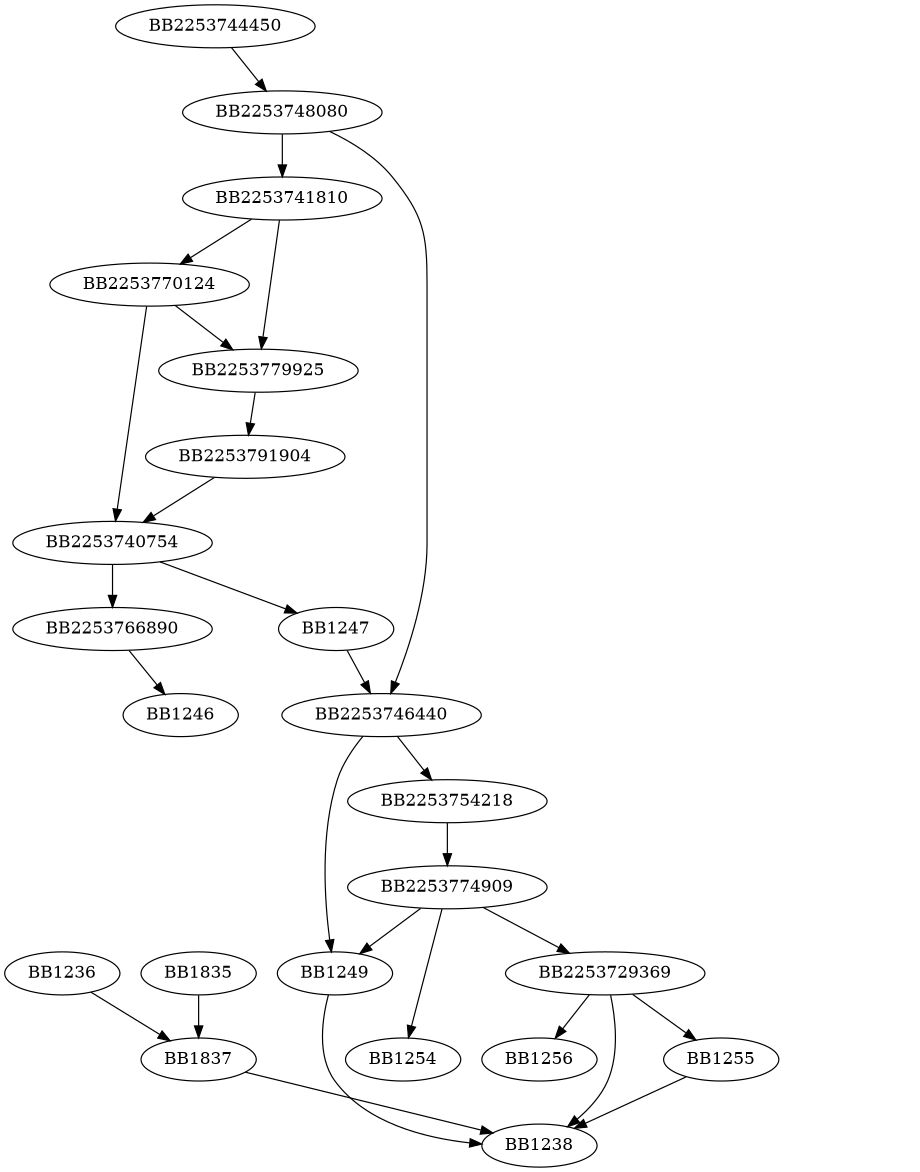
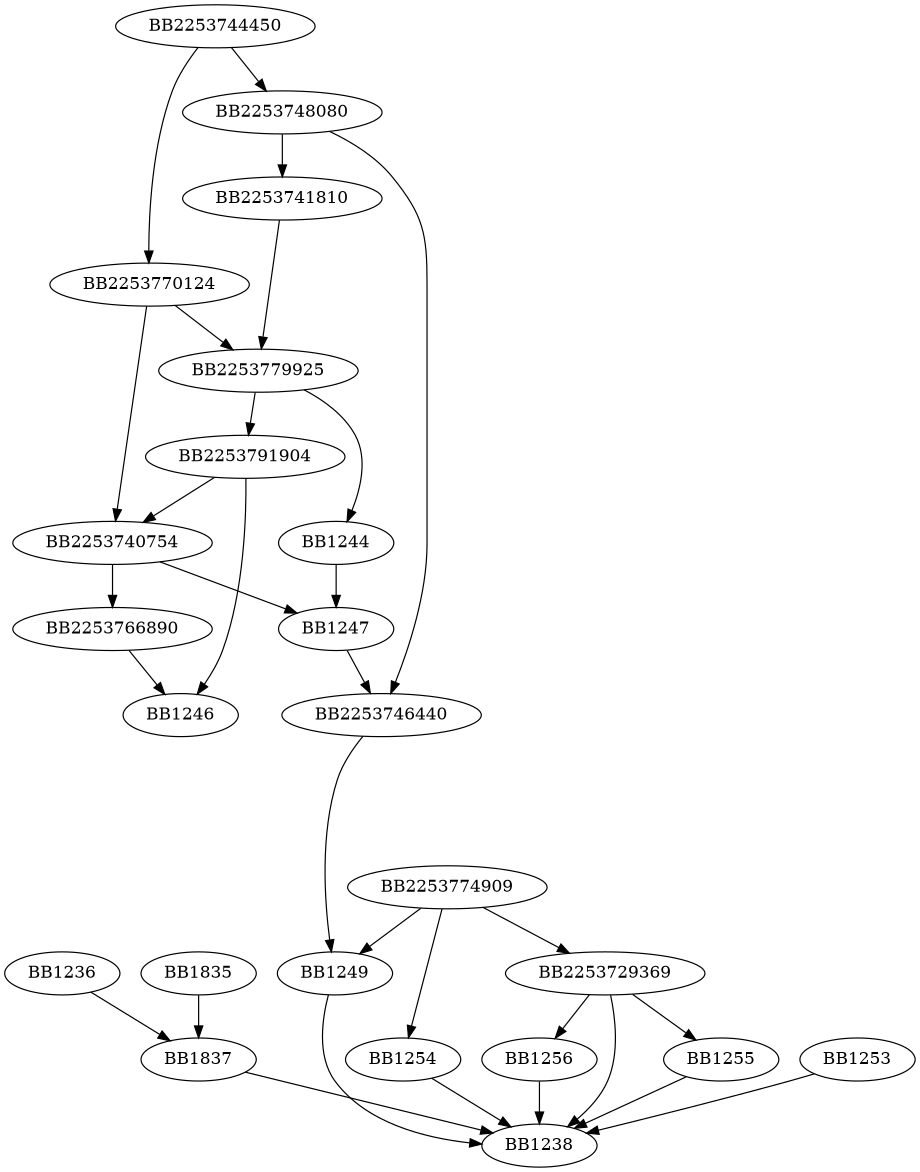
(221, 238) -> (158, 145)
none -> (336, 543)
none -> (240, 579)
(447, 801) -> none
none -> (858, 1060)
none -> (539, 1097)
none -> (466, 1099)
